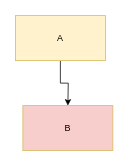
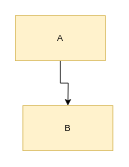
(68, 128) -> (68, 128)
